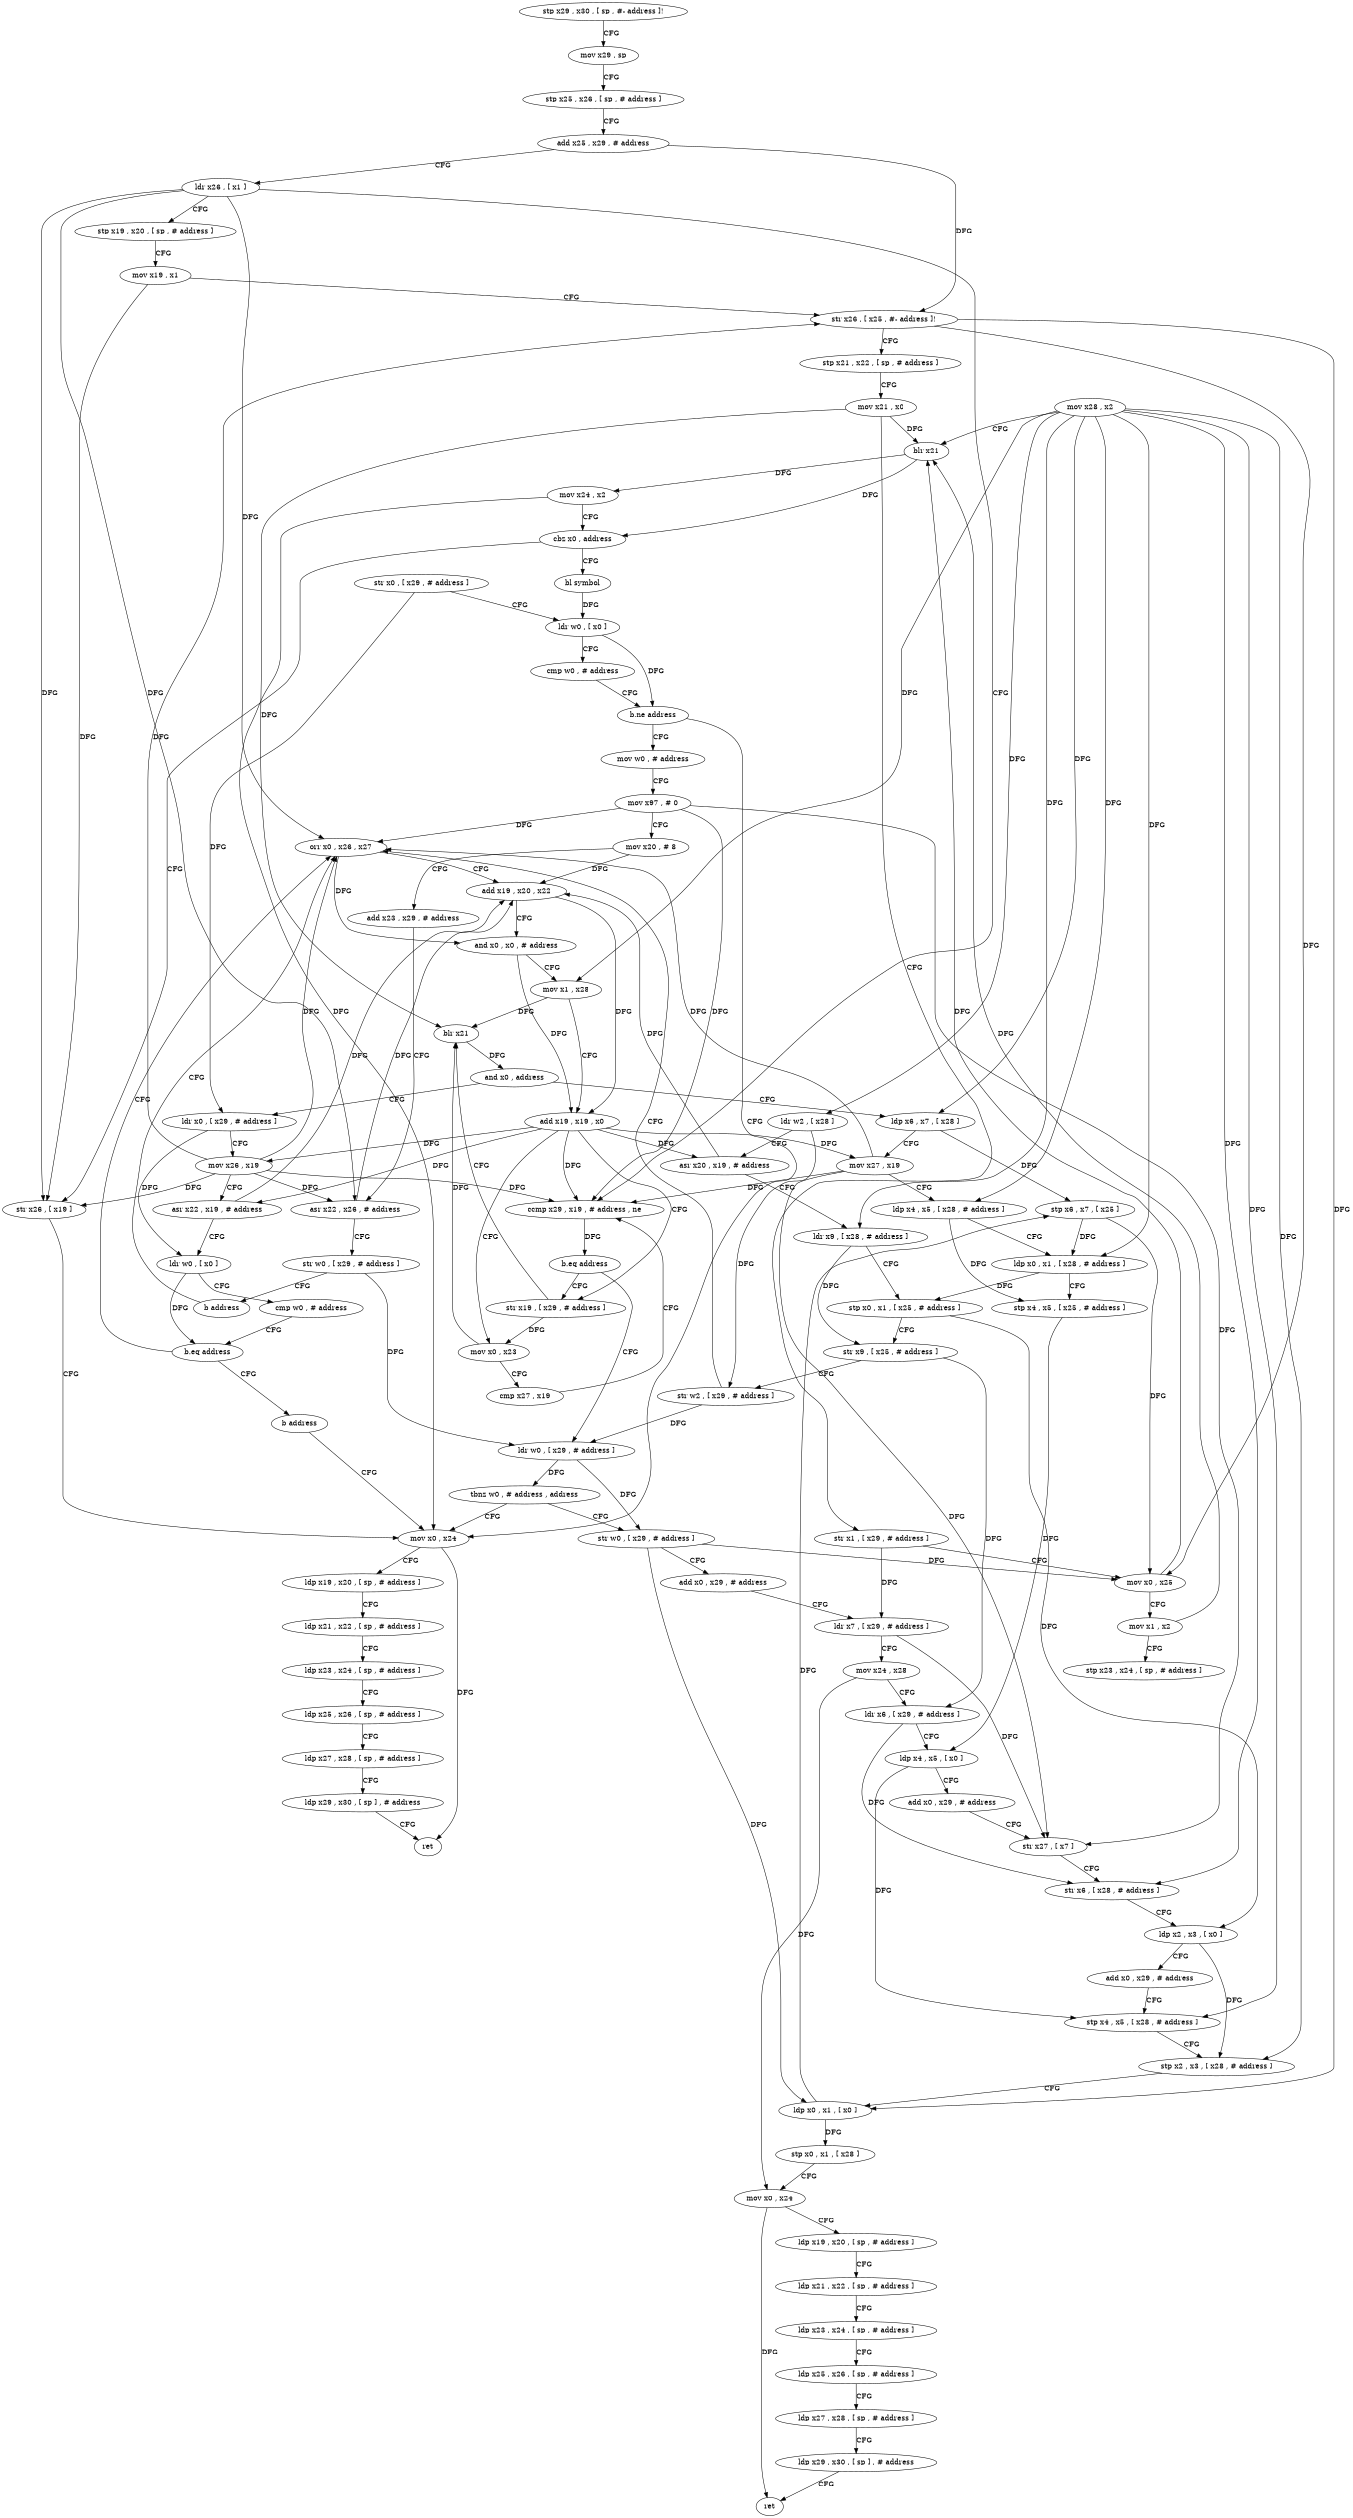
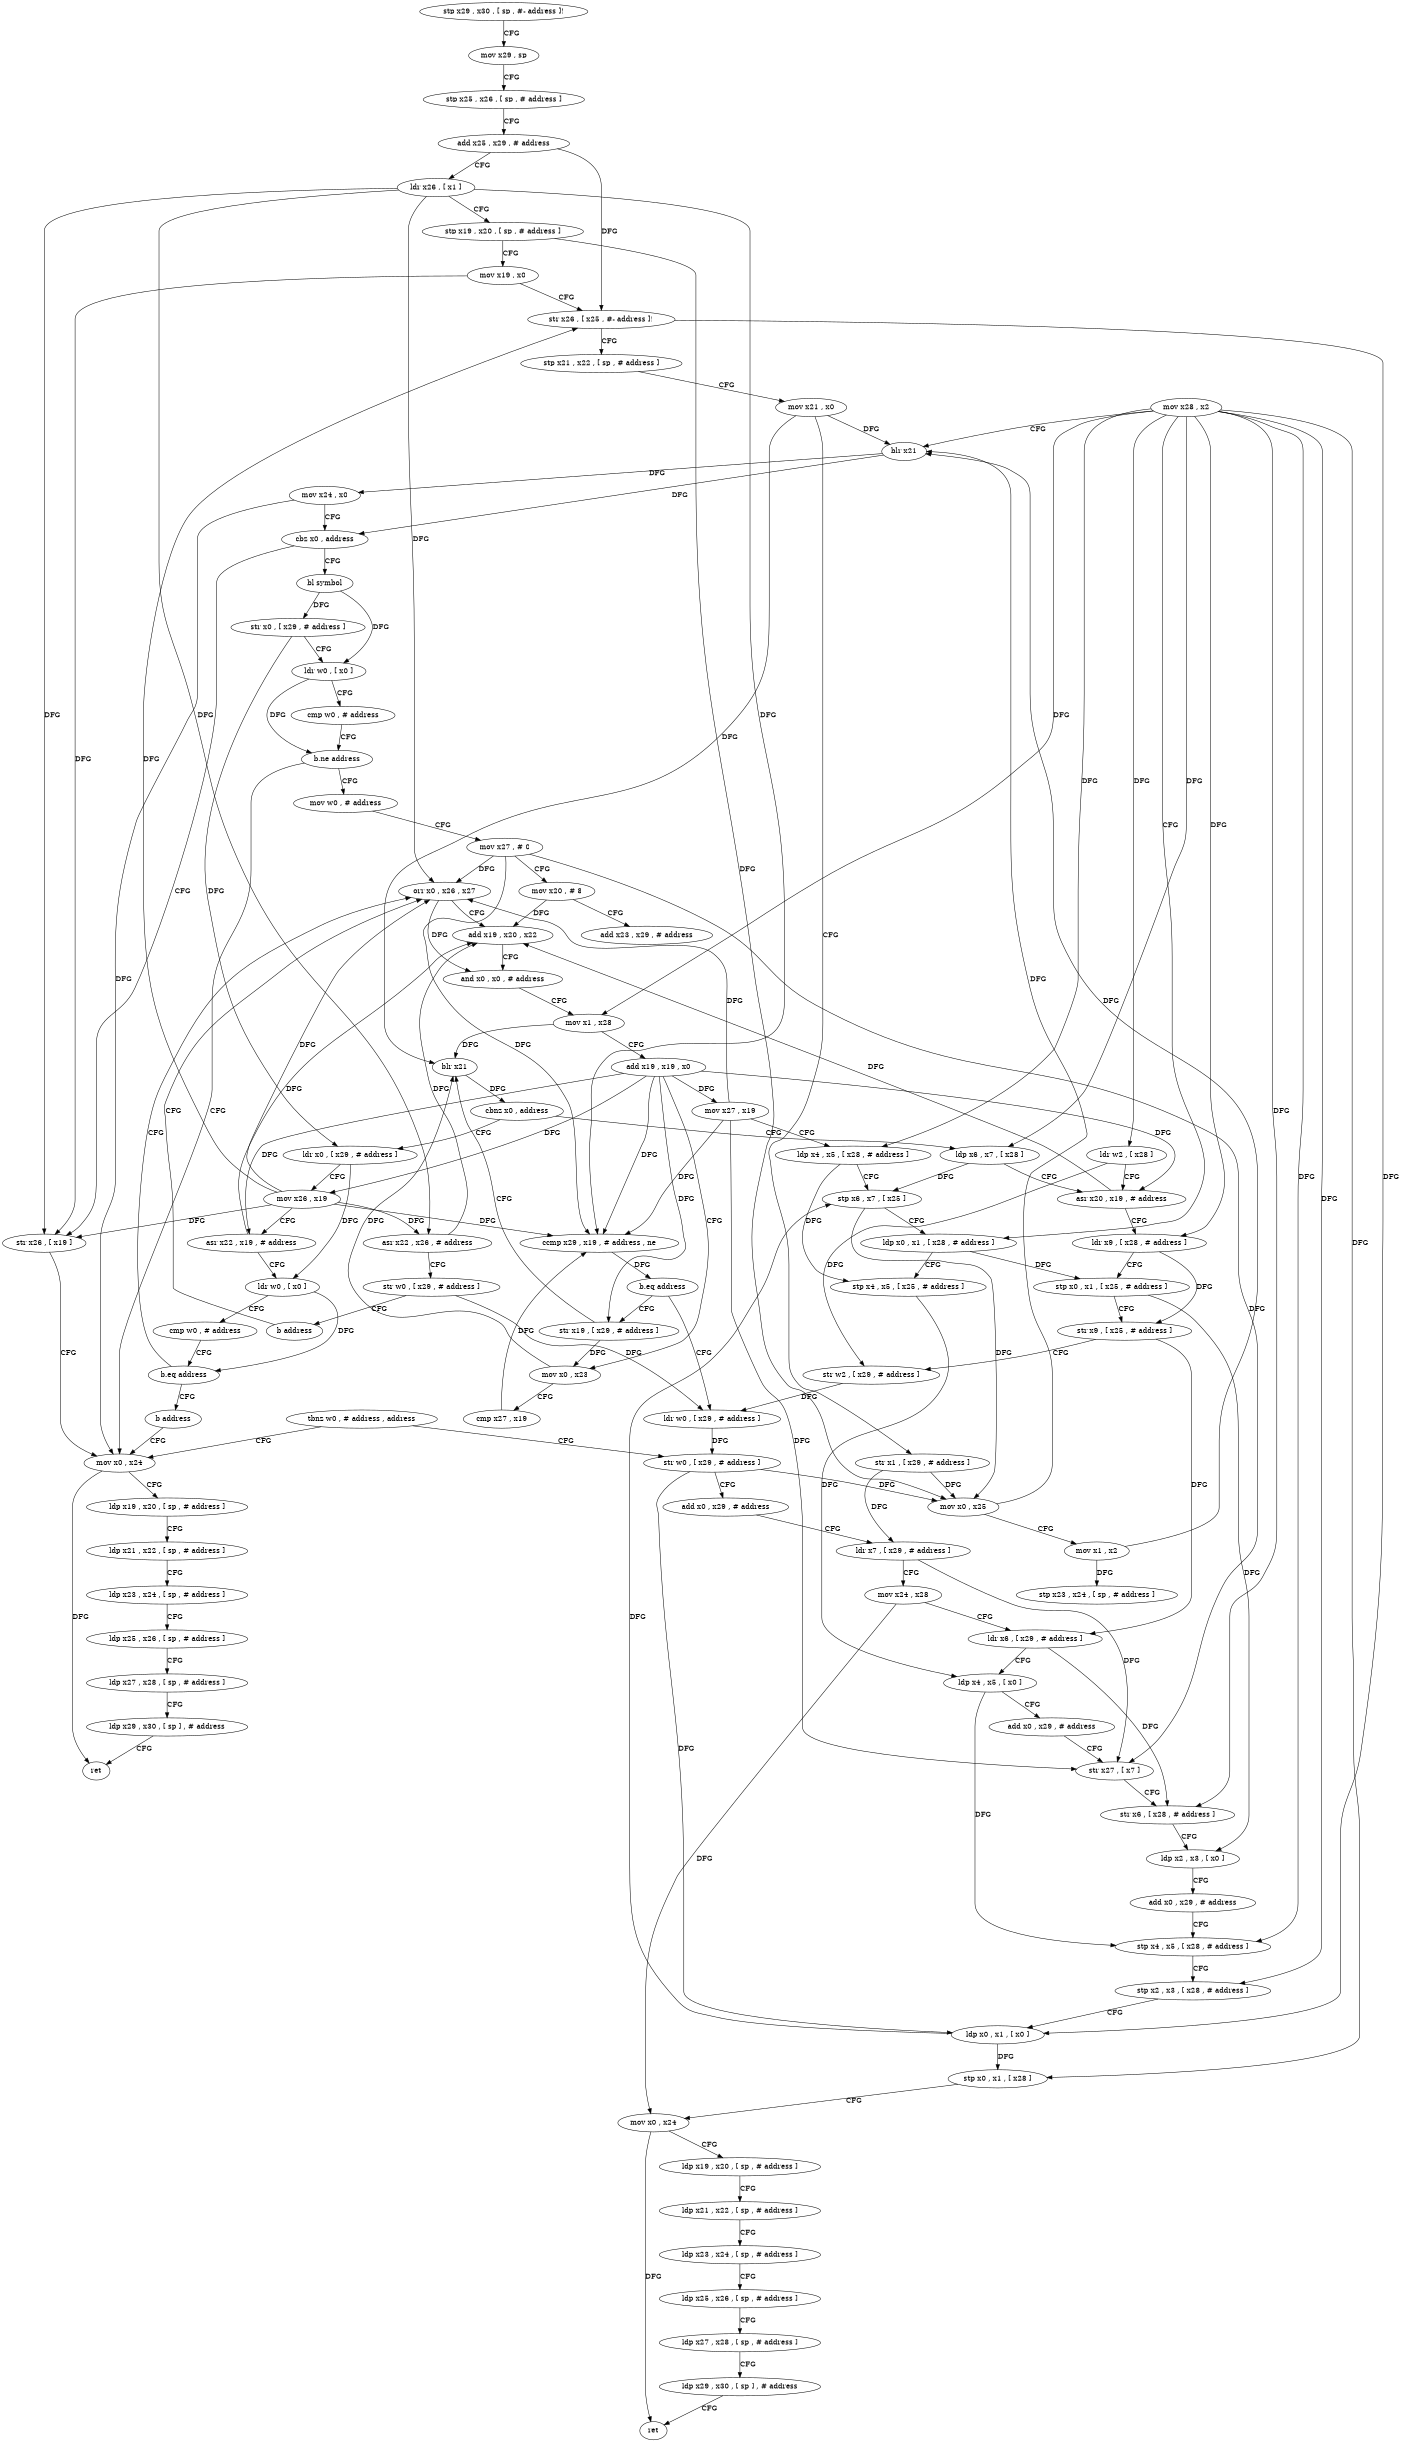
(155, 276) -> (503, 276)
(583, 495) -> (325, 495)
none -> (313, 603)
(1001, 693) -> (768, 715)
(653, 803) -> (505, 847)
(1157, 825) -> (1171, 825)
(1303, 826) -> (738, 864)
(616, 991) -> none
(543, 1032) -> none
(664, 1035) -> none
(414, 1068) -> none
(514, 1078) -> (517, 1111)
(902, 1142) -> (1040, 1180)
(680, 1210) -> (687, 1199)
(1007, 1236) -> (861, 1175)
(1088, 1237) -> (917, 1221)
(671, 1308) -> (526, 1331)
none -> (1352, 1329)
(547, 1471) -> none
(1040, 1561) -> (953, 1485)
(1155, 1649) -> (1105, 1573)
(1226, 1995) -> none
